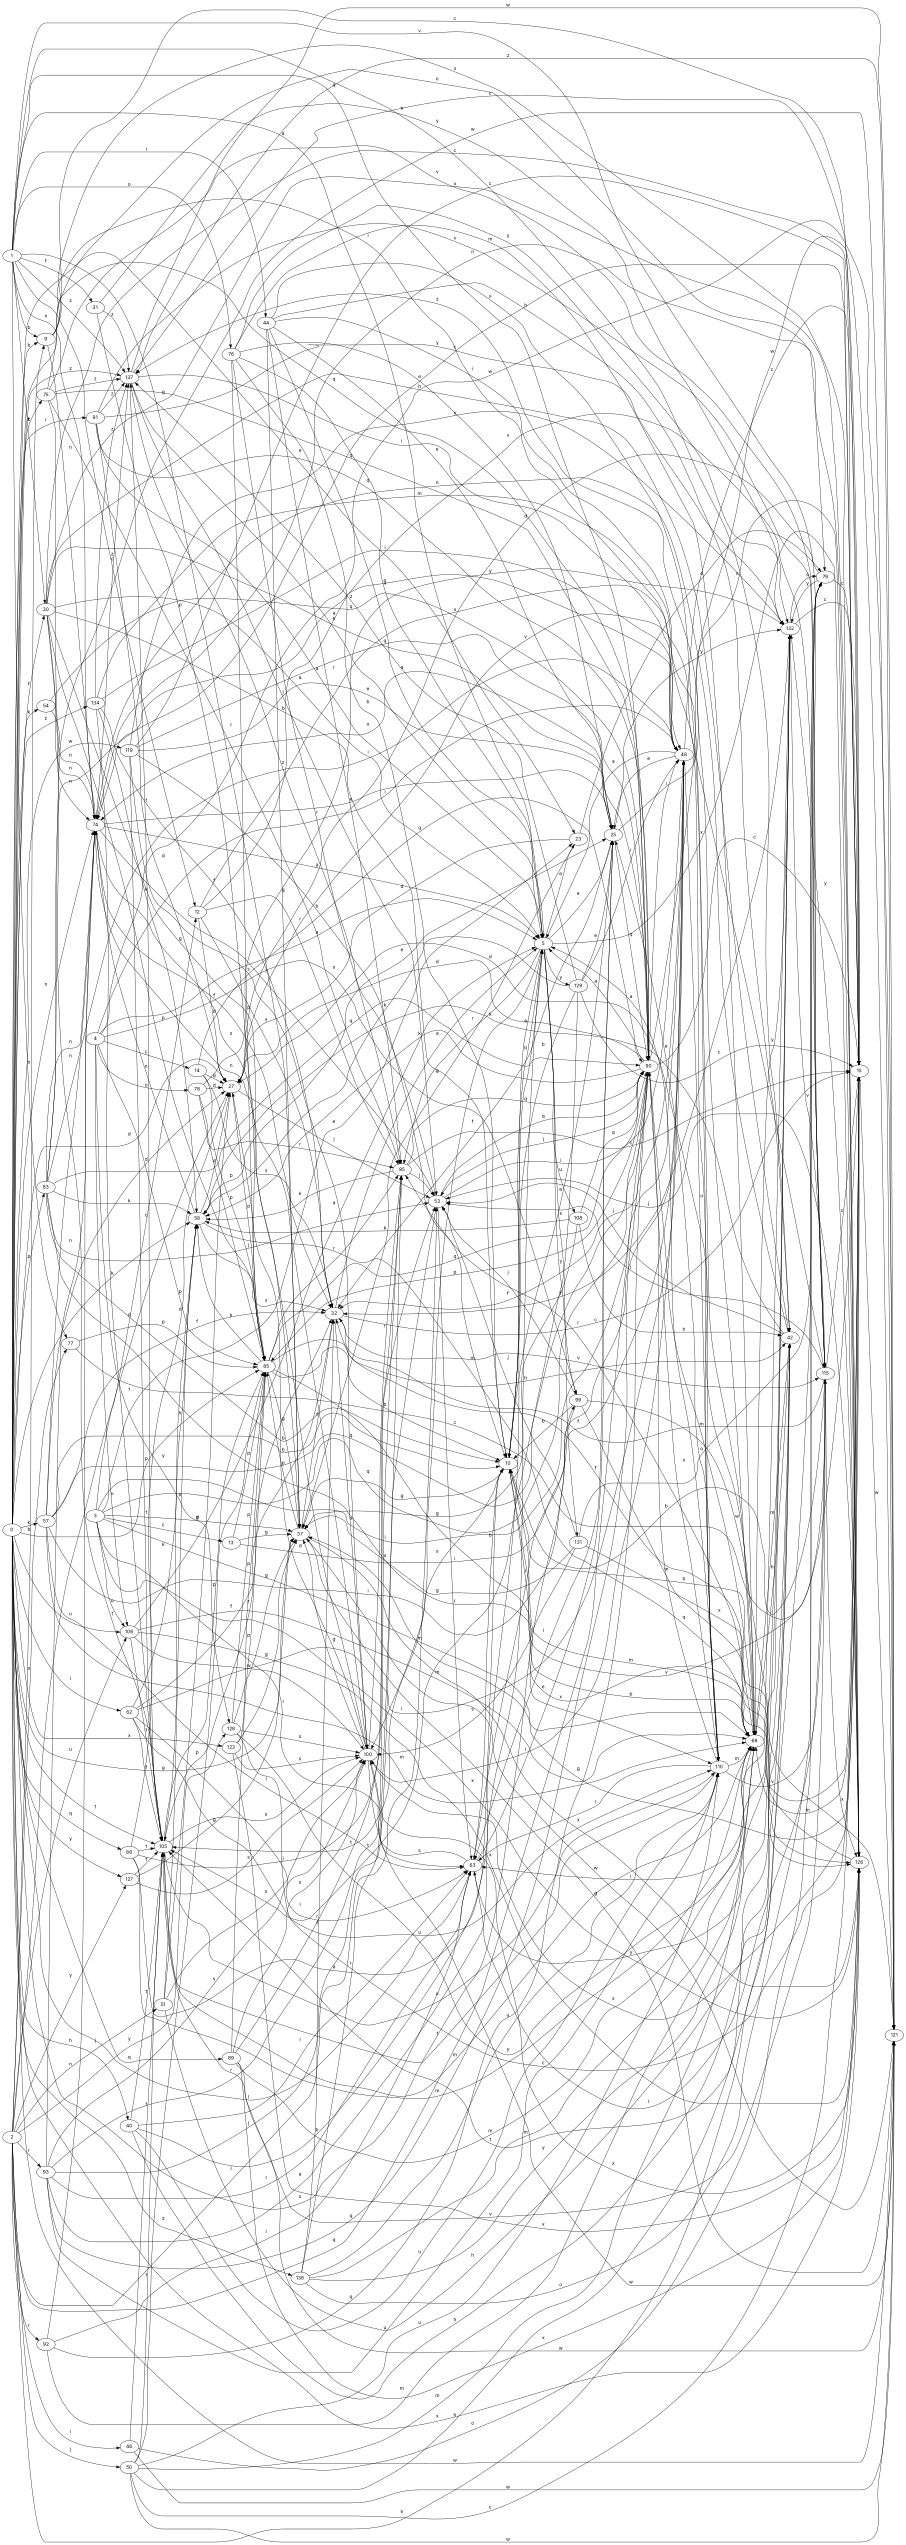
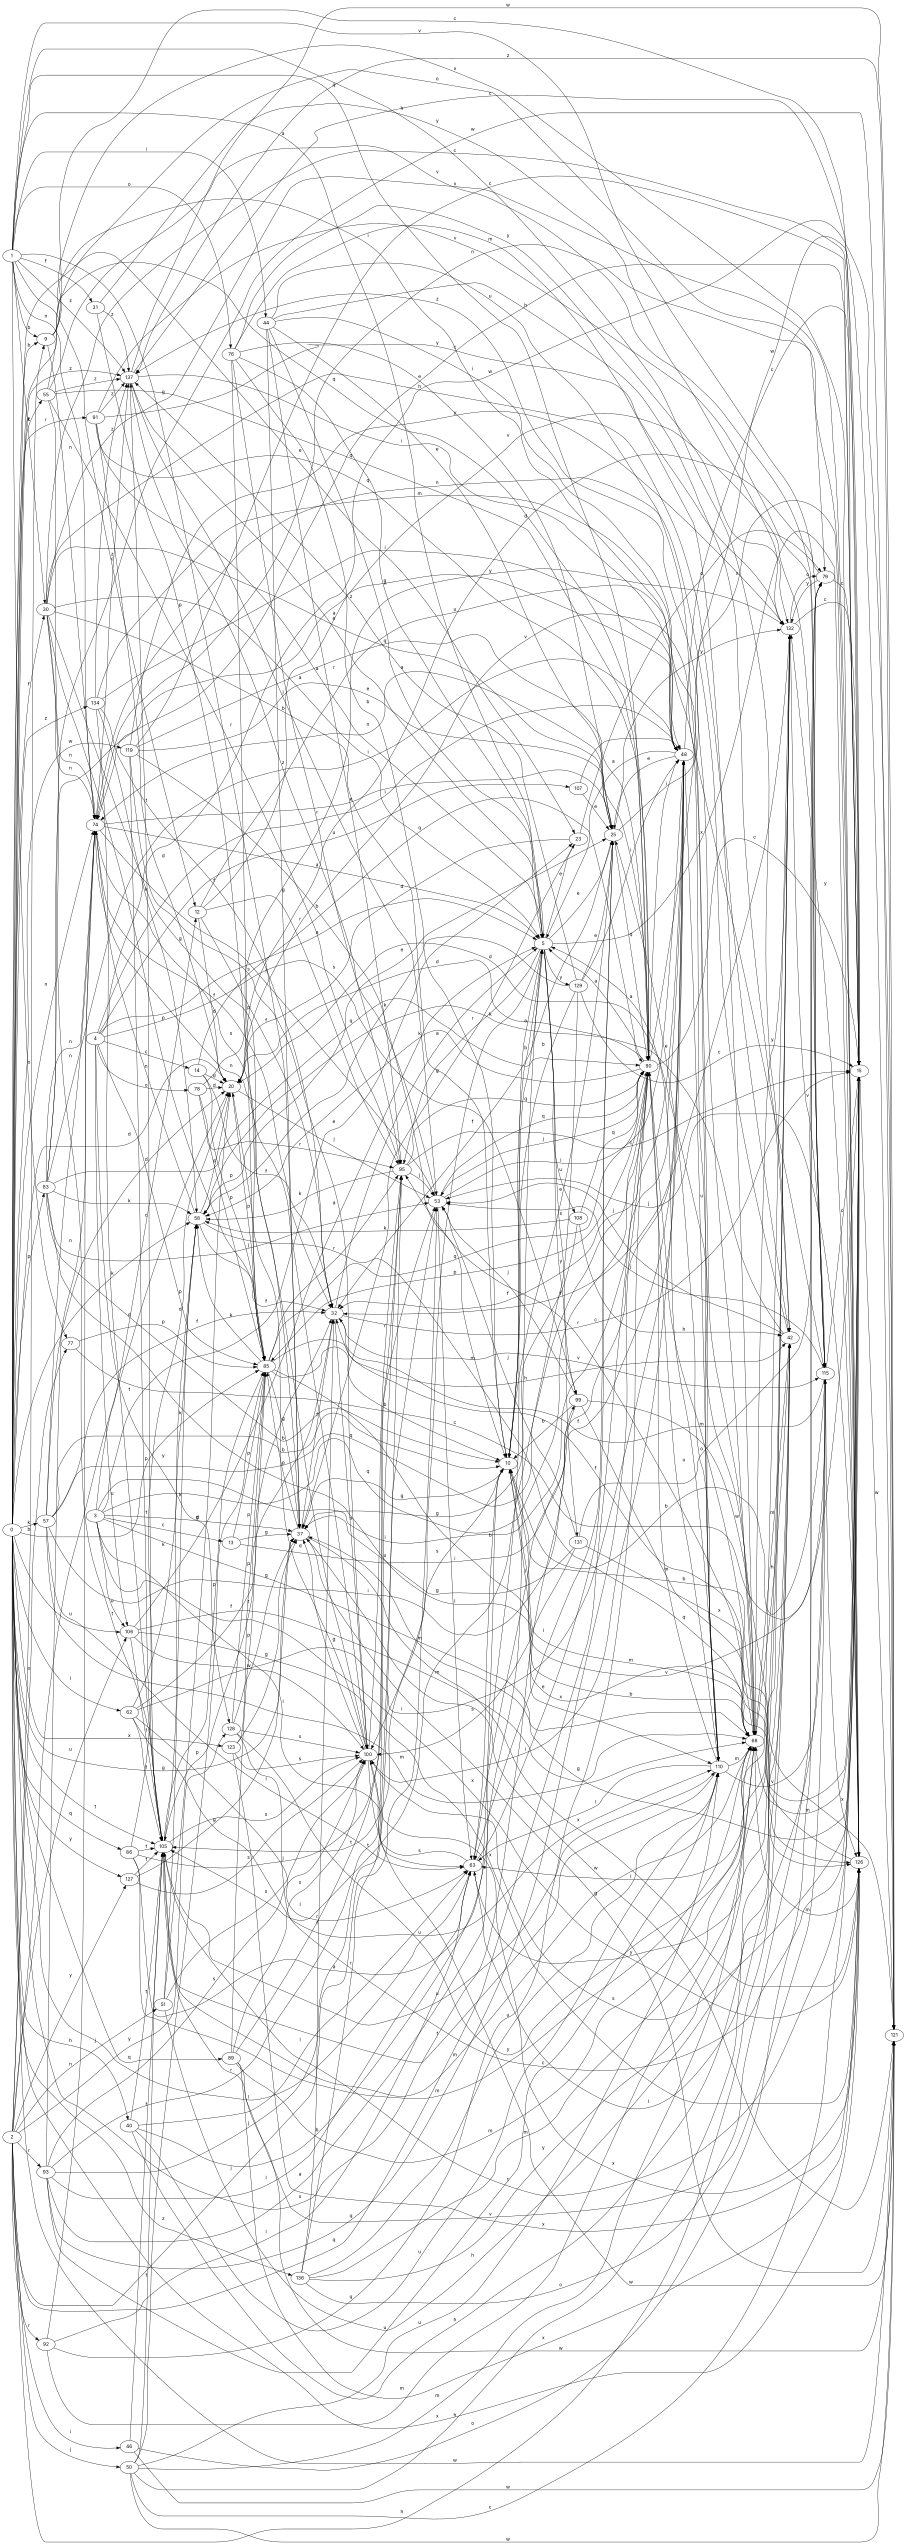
(46, 395) -> (46, 395)
(46, 706) -> none
none -> (578, 789)
(231, 1087) -> (231, 1087)
(788, 1679) -> (815, 1979)
none -> (778, 1891)
